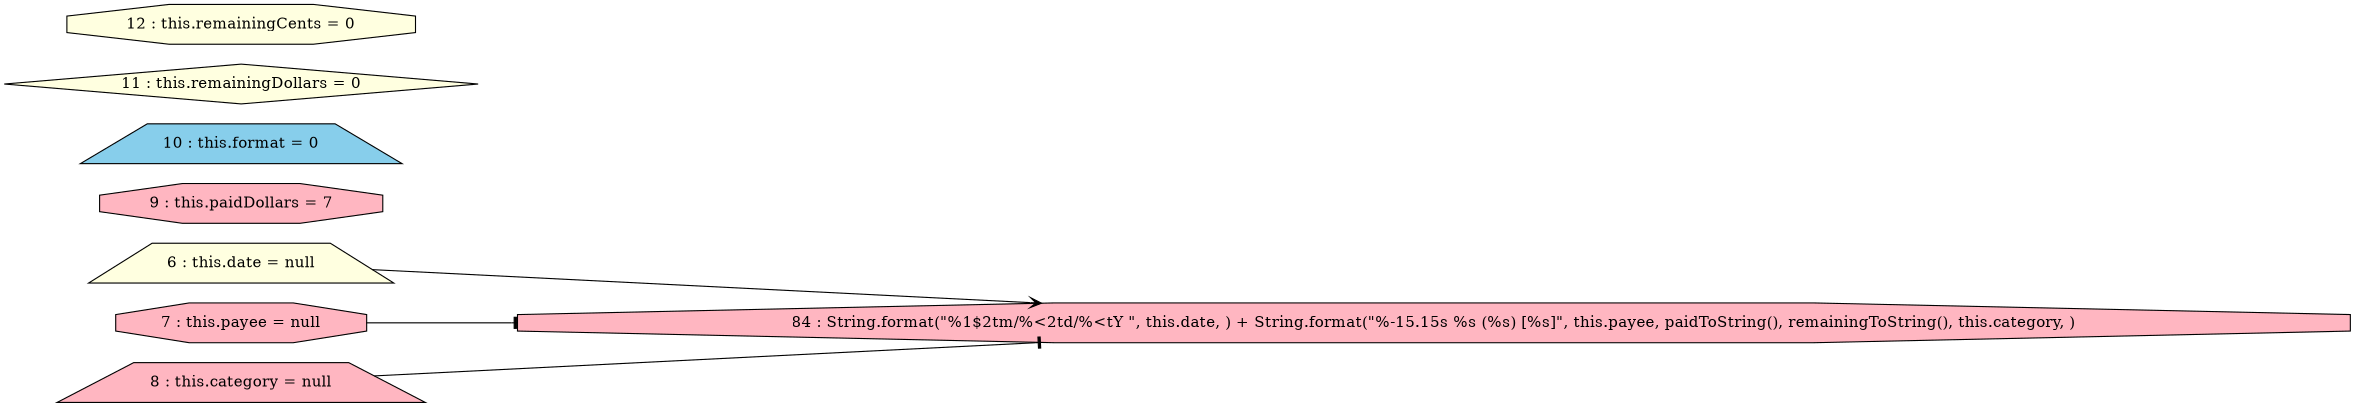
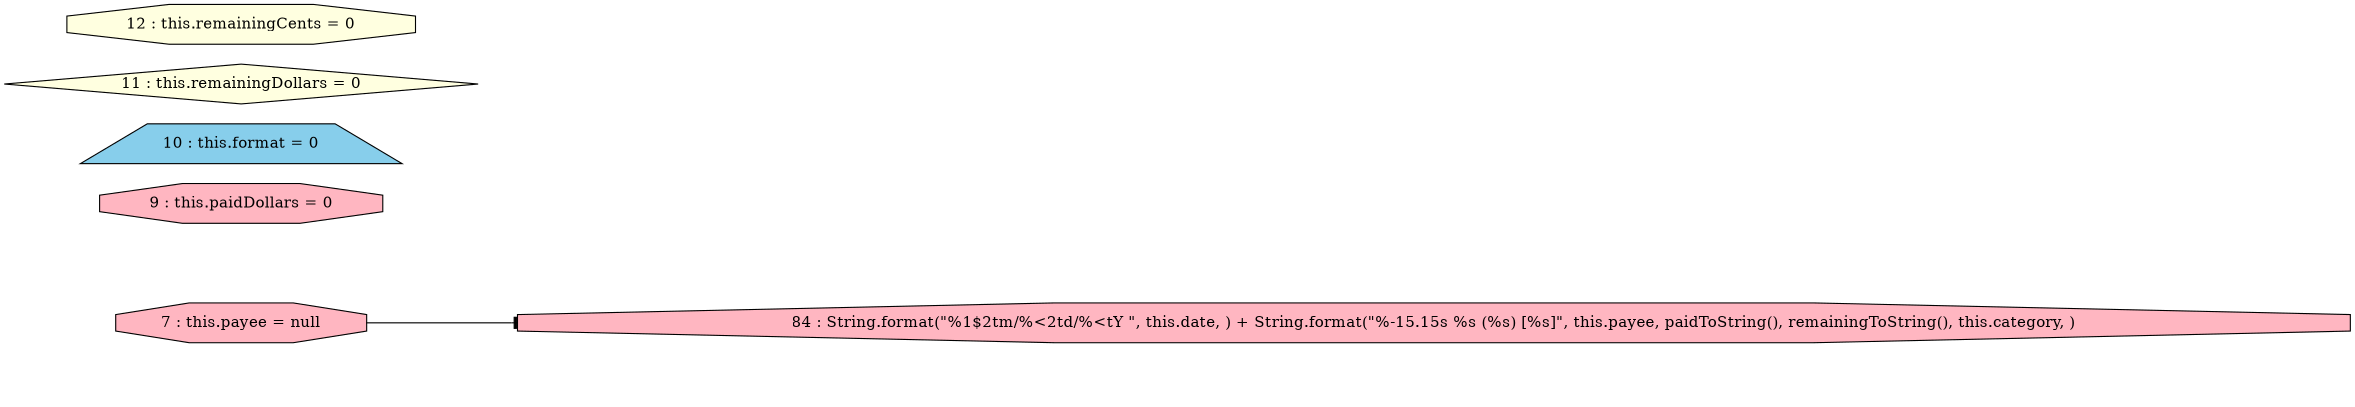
(241, 203) -> (241, 203)
(241, 263) -> none
(241, 383) -> none
